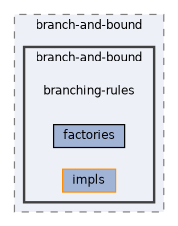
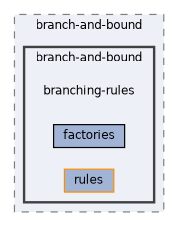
(89, 181) -> (89, 181)
